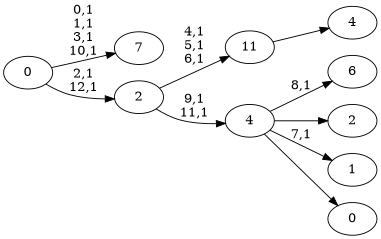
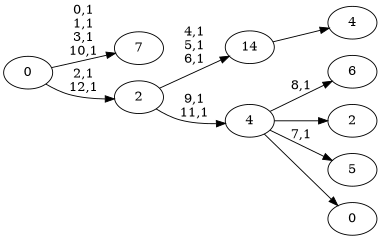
(250, 47) -> (250, 47)
(352, 170) -> (352, 170)
